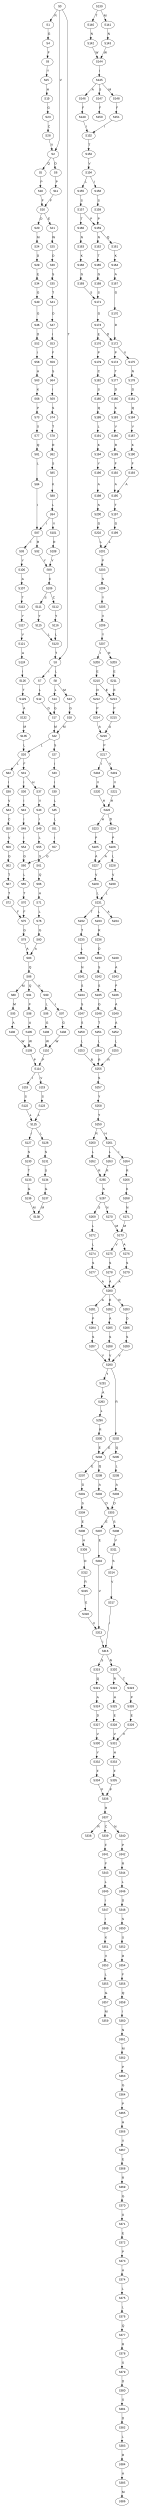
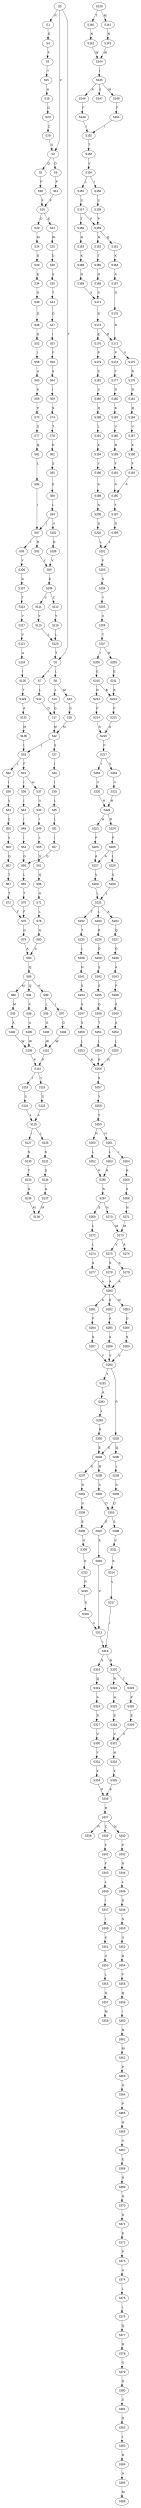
(99, 117) -> none
none -> (115, 940)
(126, 1262) -> (117, 1262)
